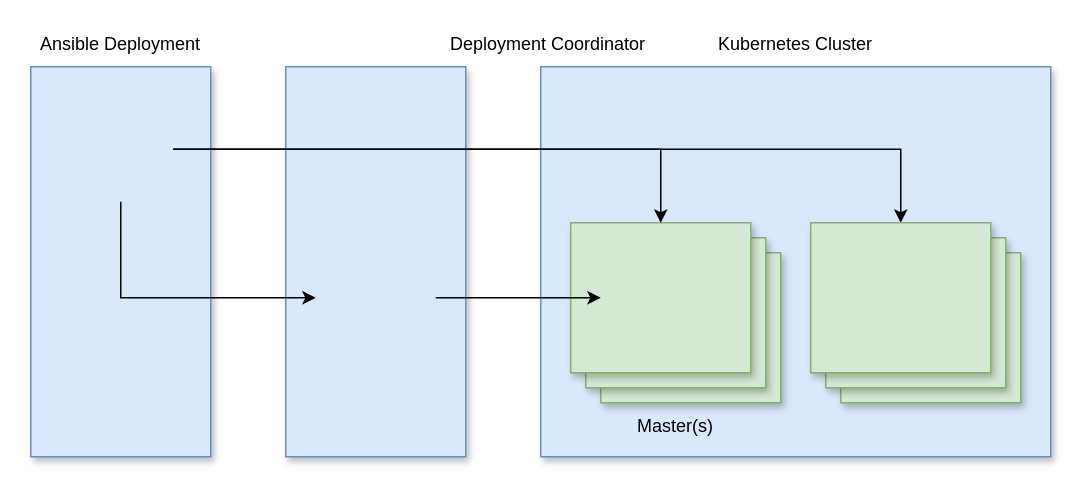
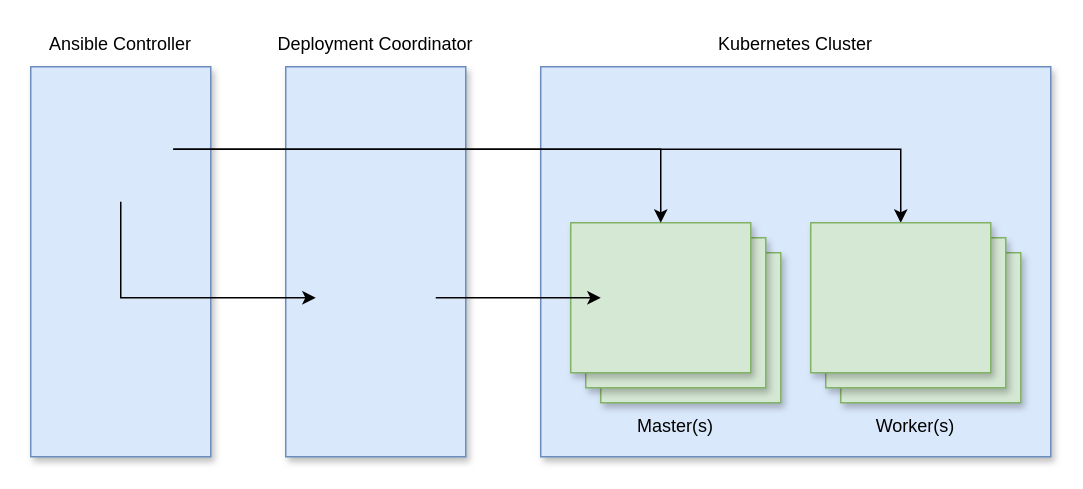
(121, 44) -> (121, 44)
(548, 44) -> (376, 44)
none -> (916, 427)
